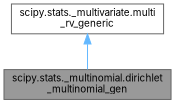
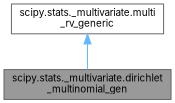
(88, 85) -> (88, 85)
